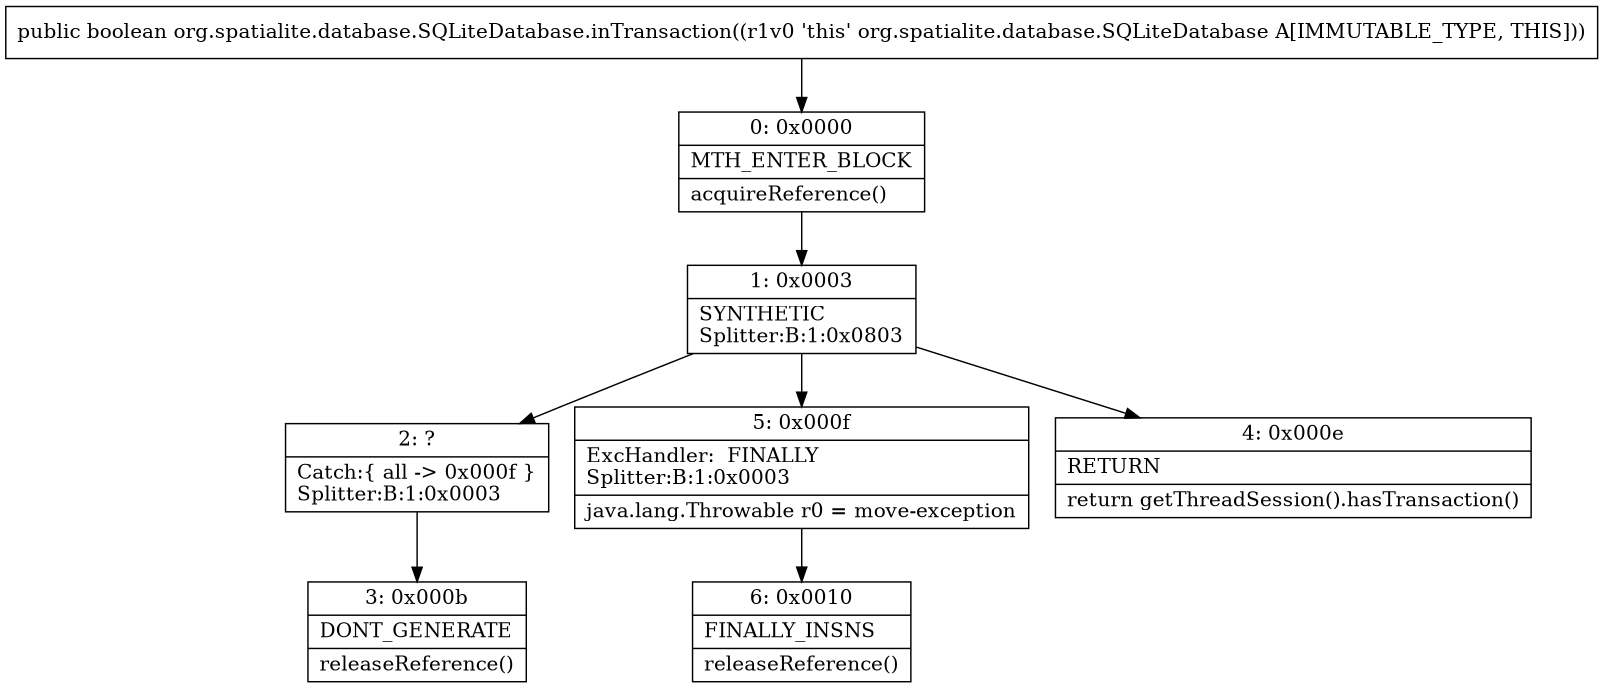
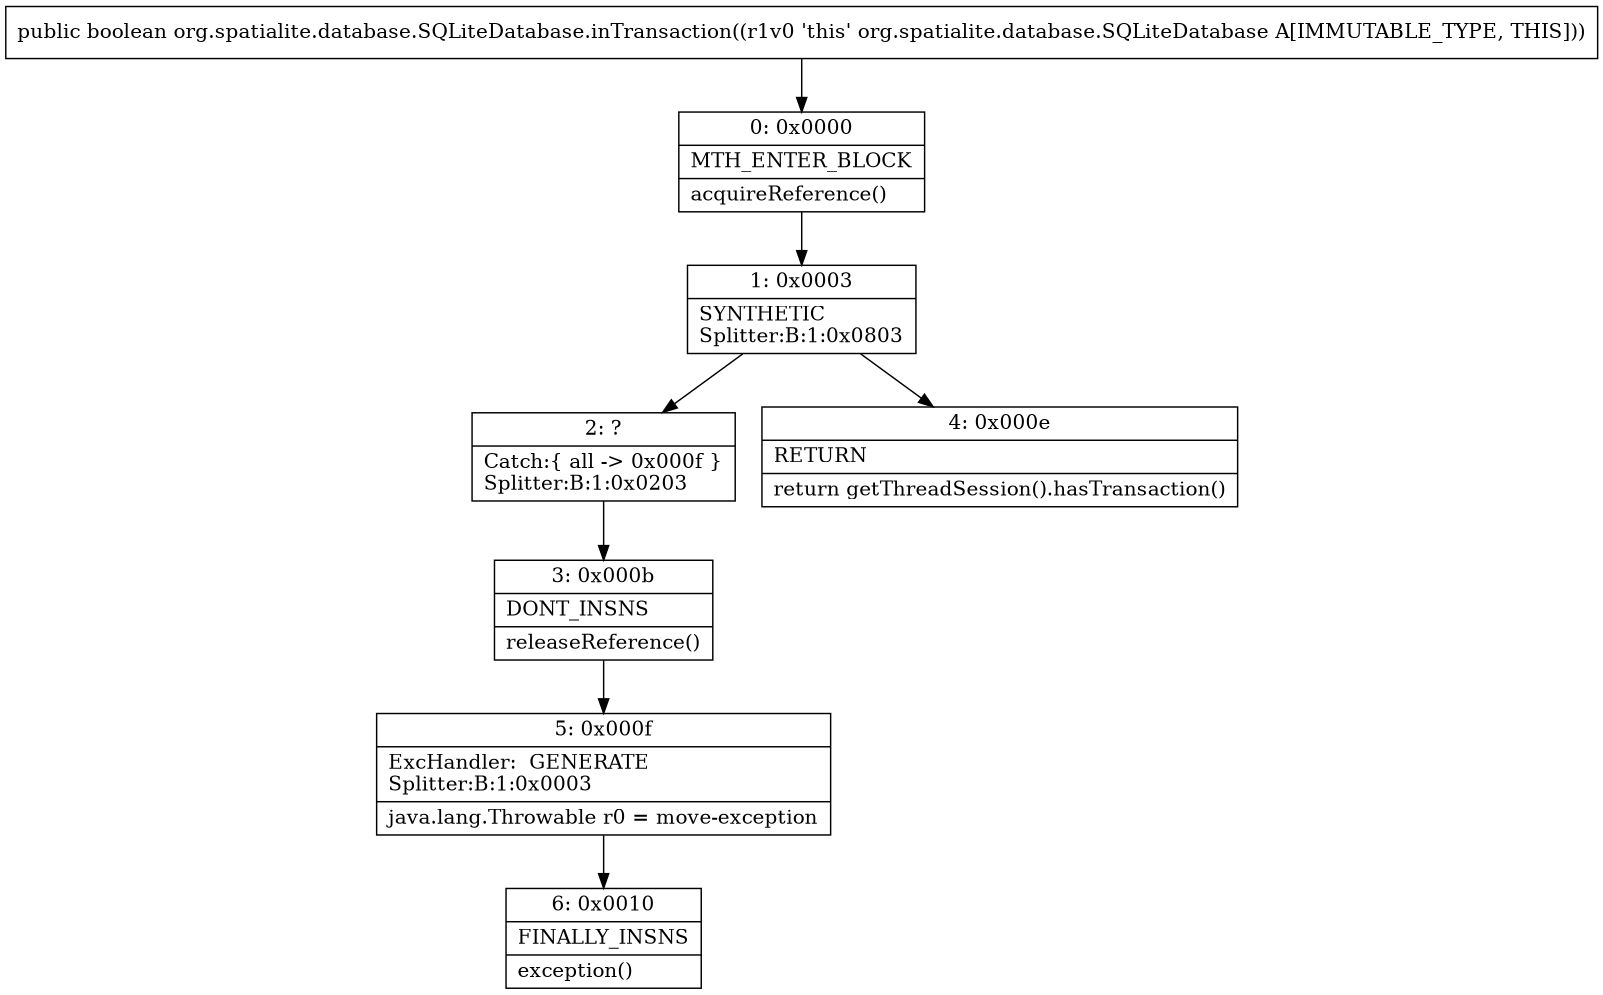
(802, 373) -> (604, 680)
(703, 456) -> (519, 763)
(400, 494) -> (586, 484)
(416, 631) -> (578, 609)
(802, 664) -> (575, 971)
